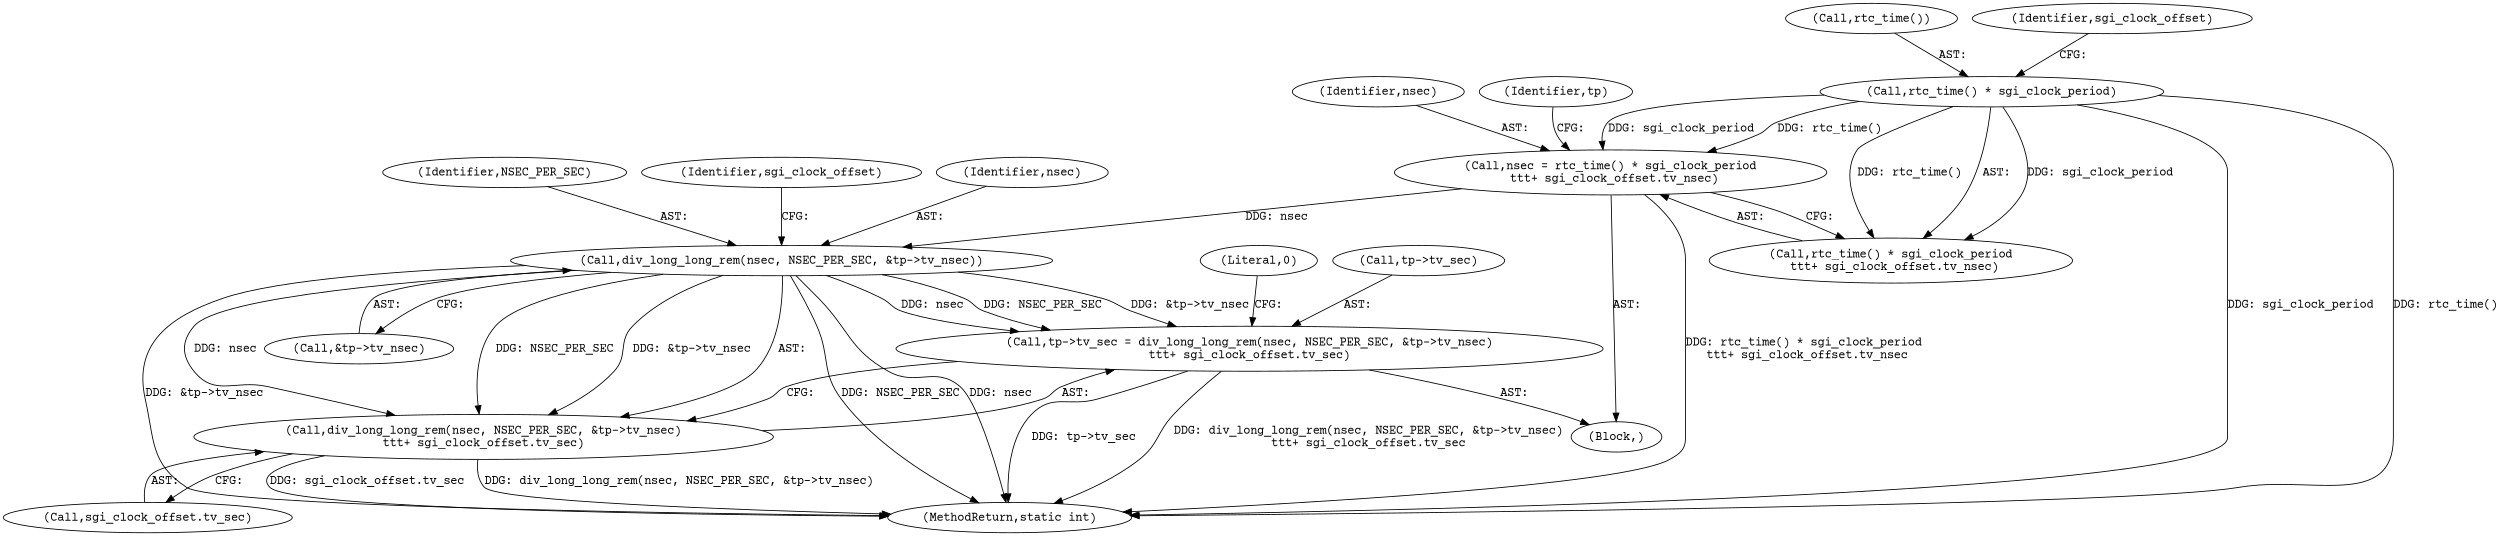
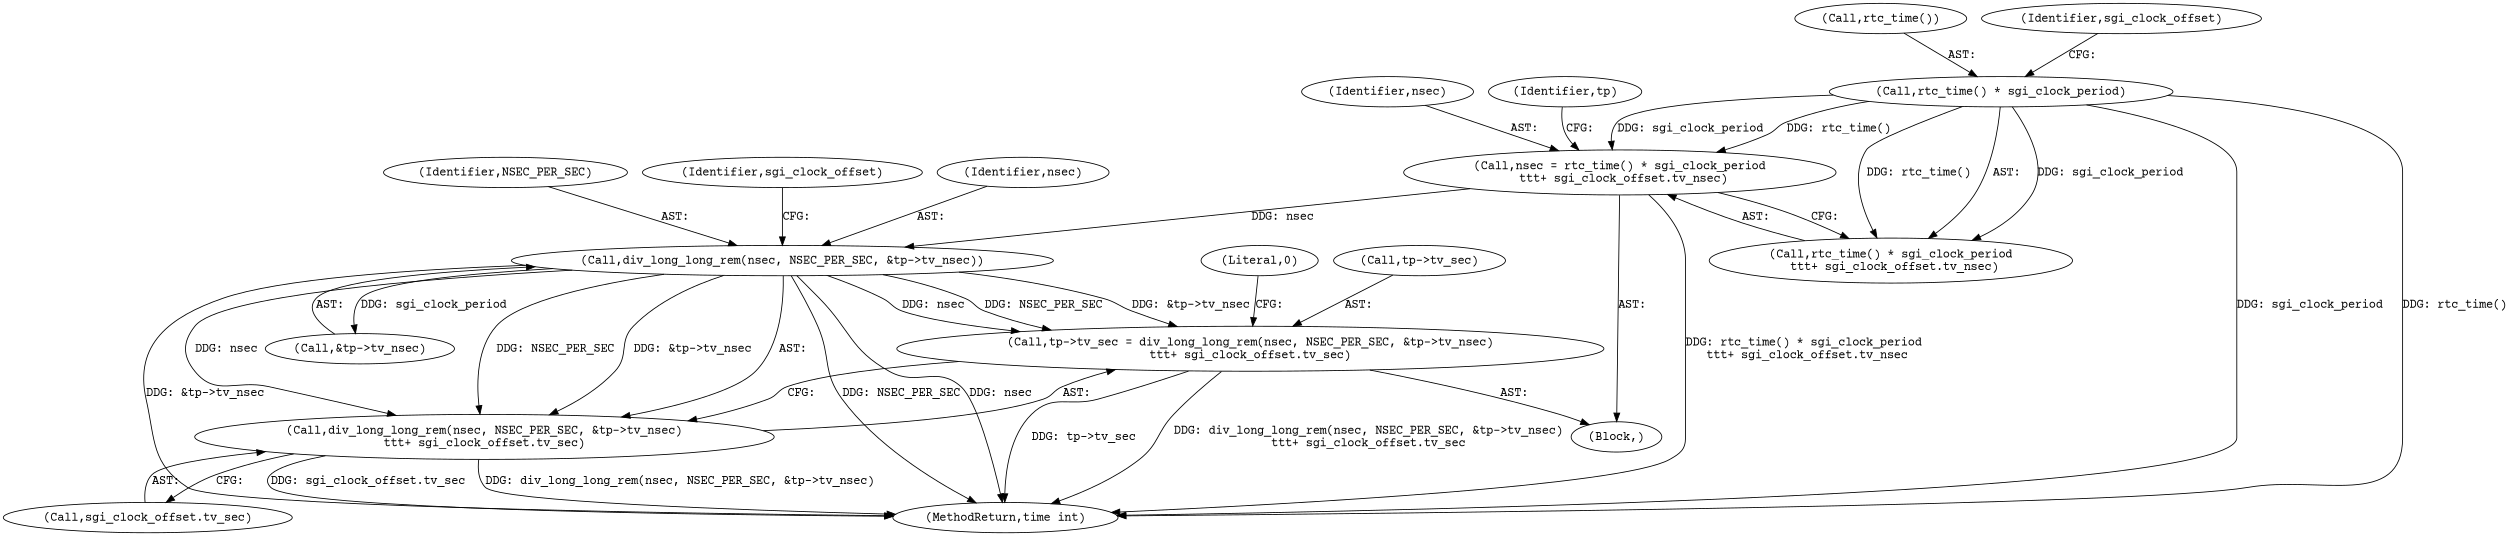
(454, 305) -> (434, 305)
(1010, 518) -> (1005, 518)
